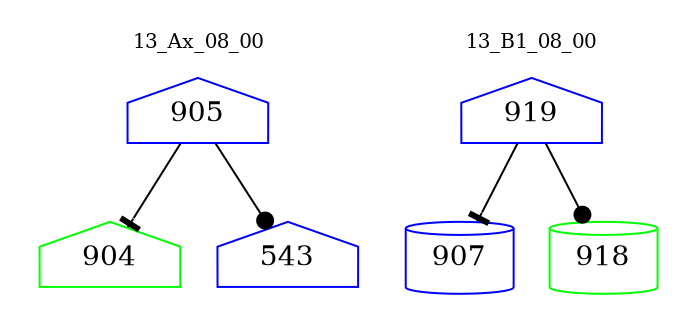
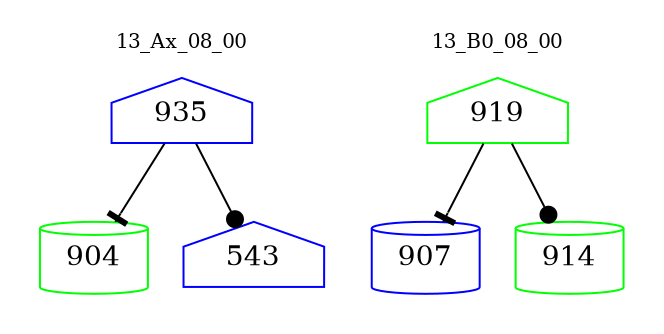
(532, 43) -> (498, 43)
(198, 114) -> (182, 114)
(532, 114) -> (498, 114)
(110, 258) -> (94, 258)
(604, 258) -> (570, 258)
